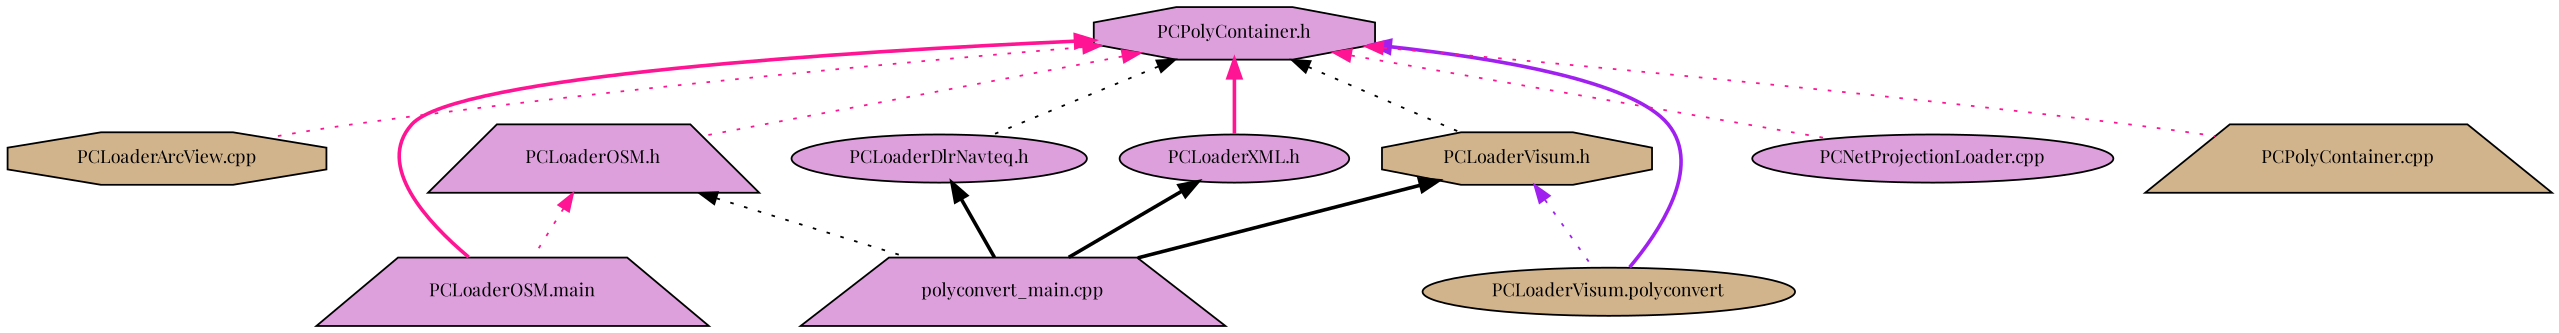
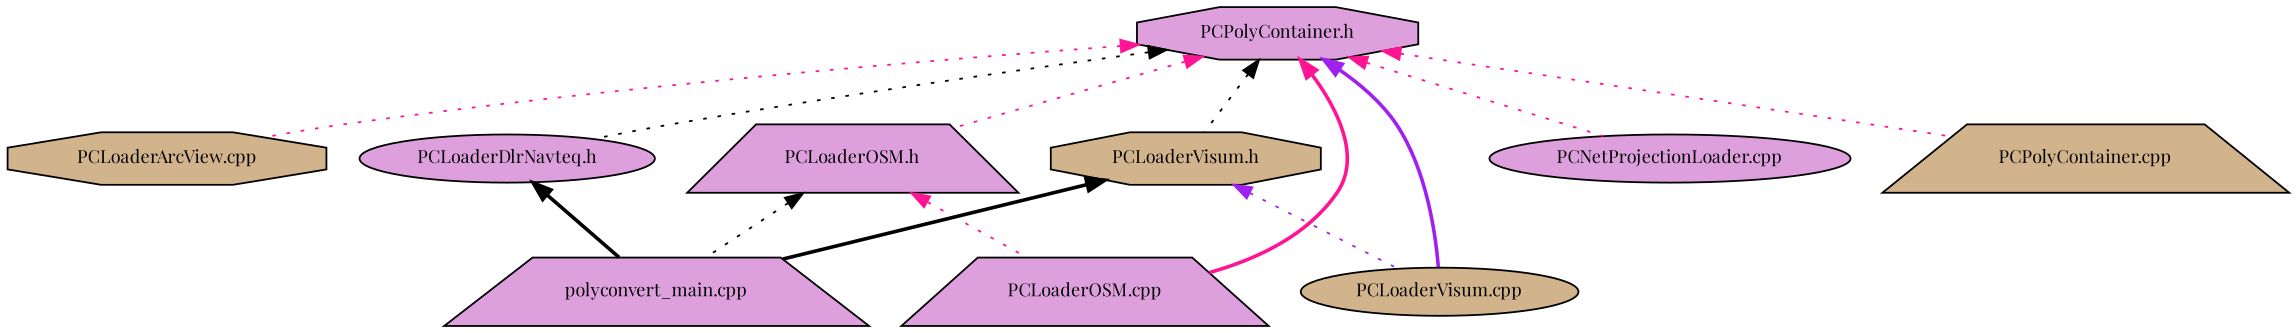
(1234, 159) -> none
(513, 292) -> (1085, 292)
(1609, 292) -> (1440, 292)
